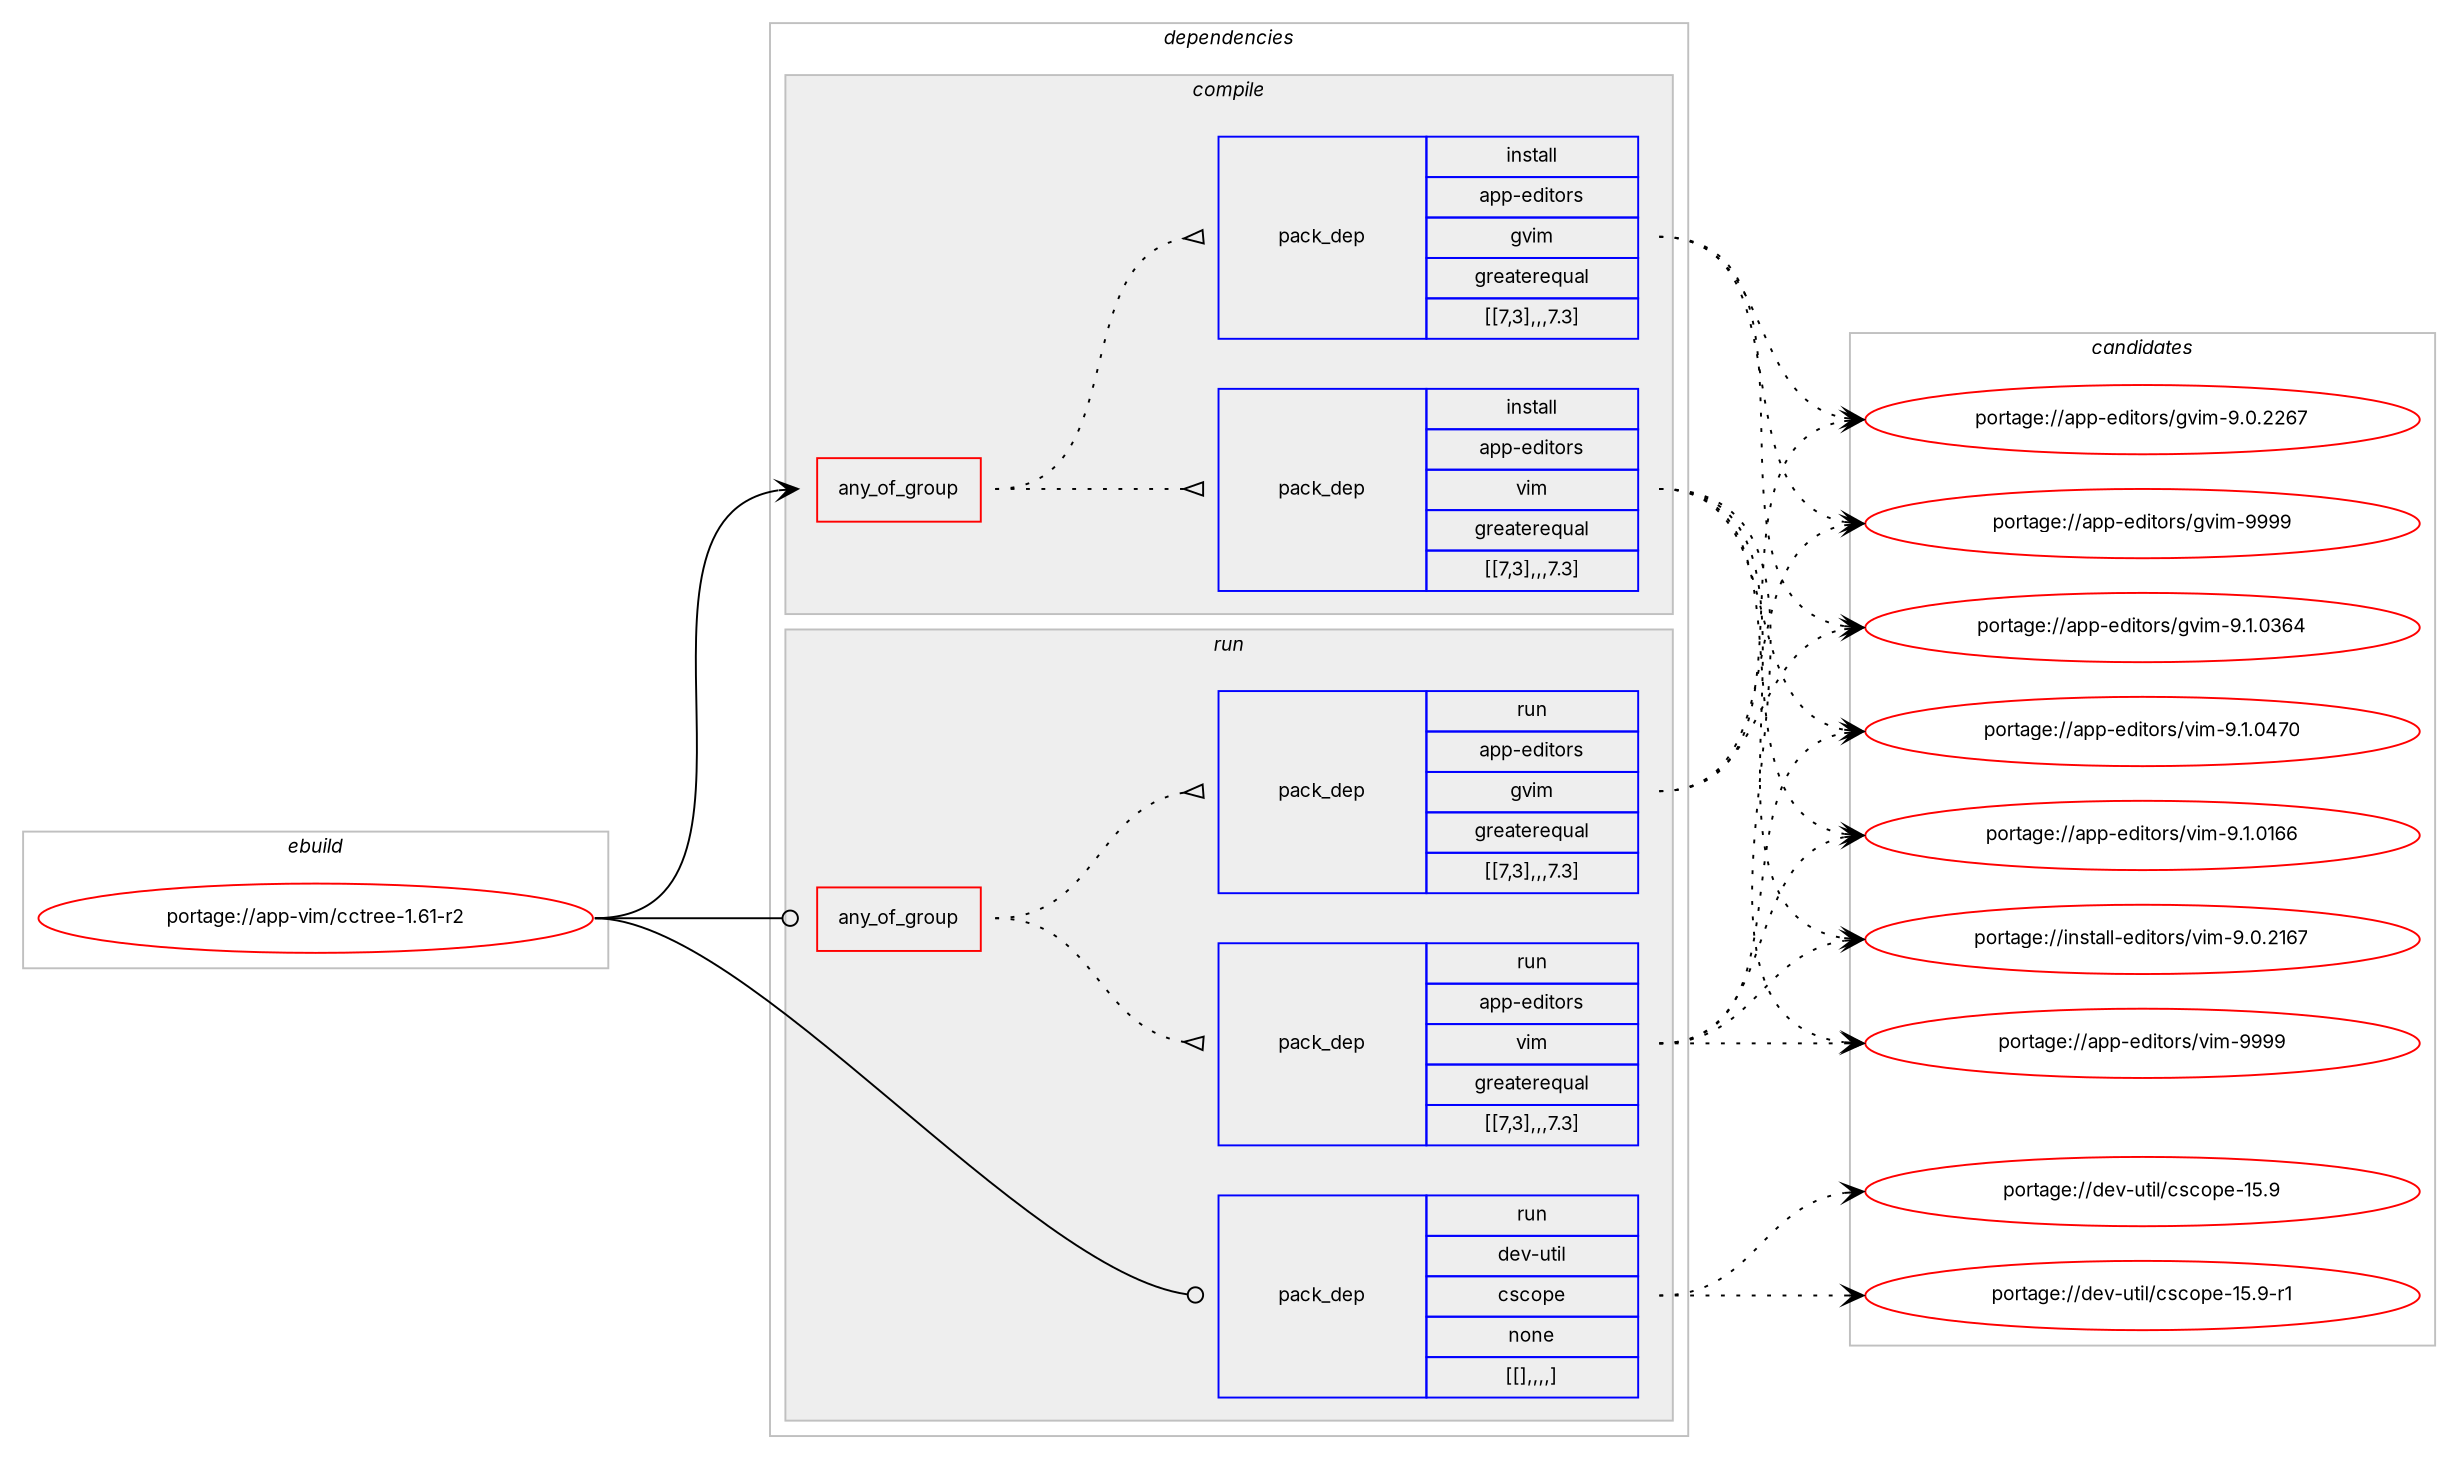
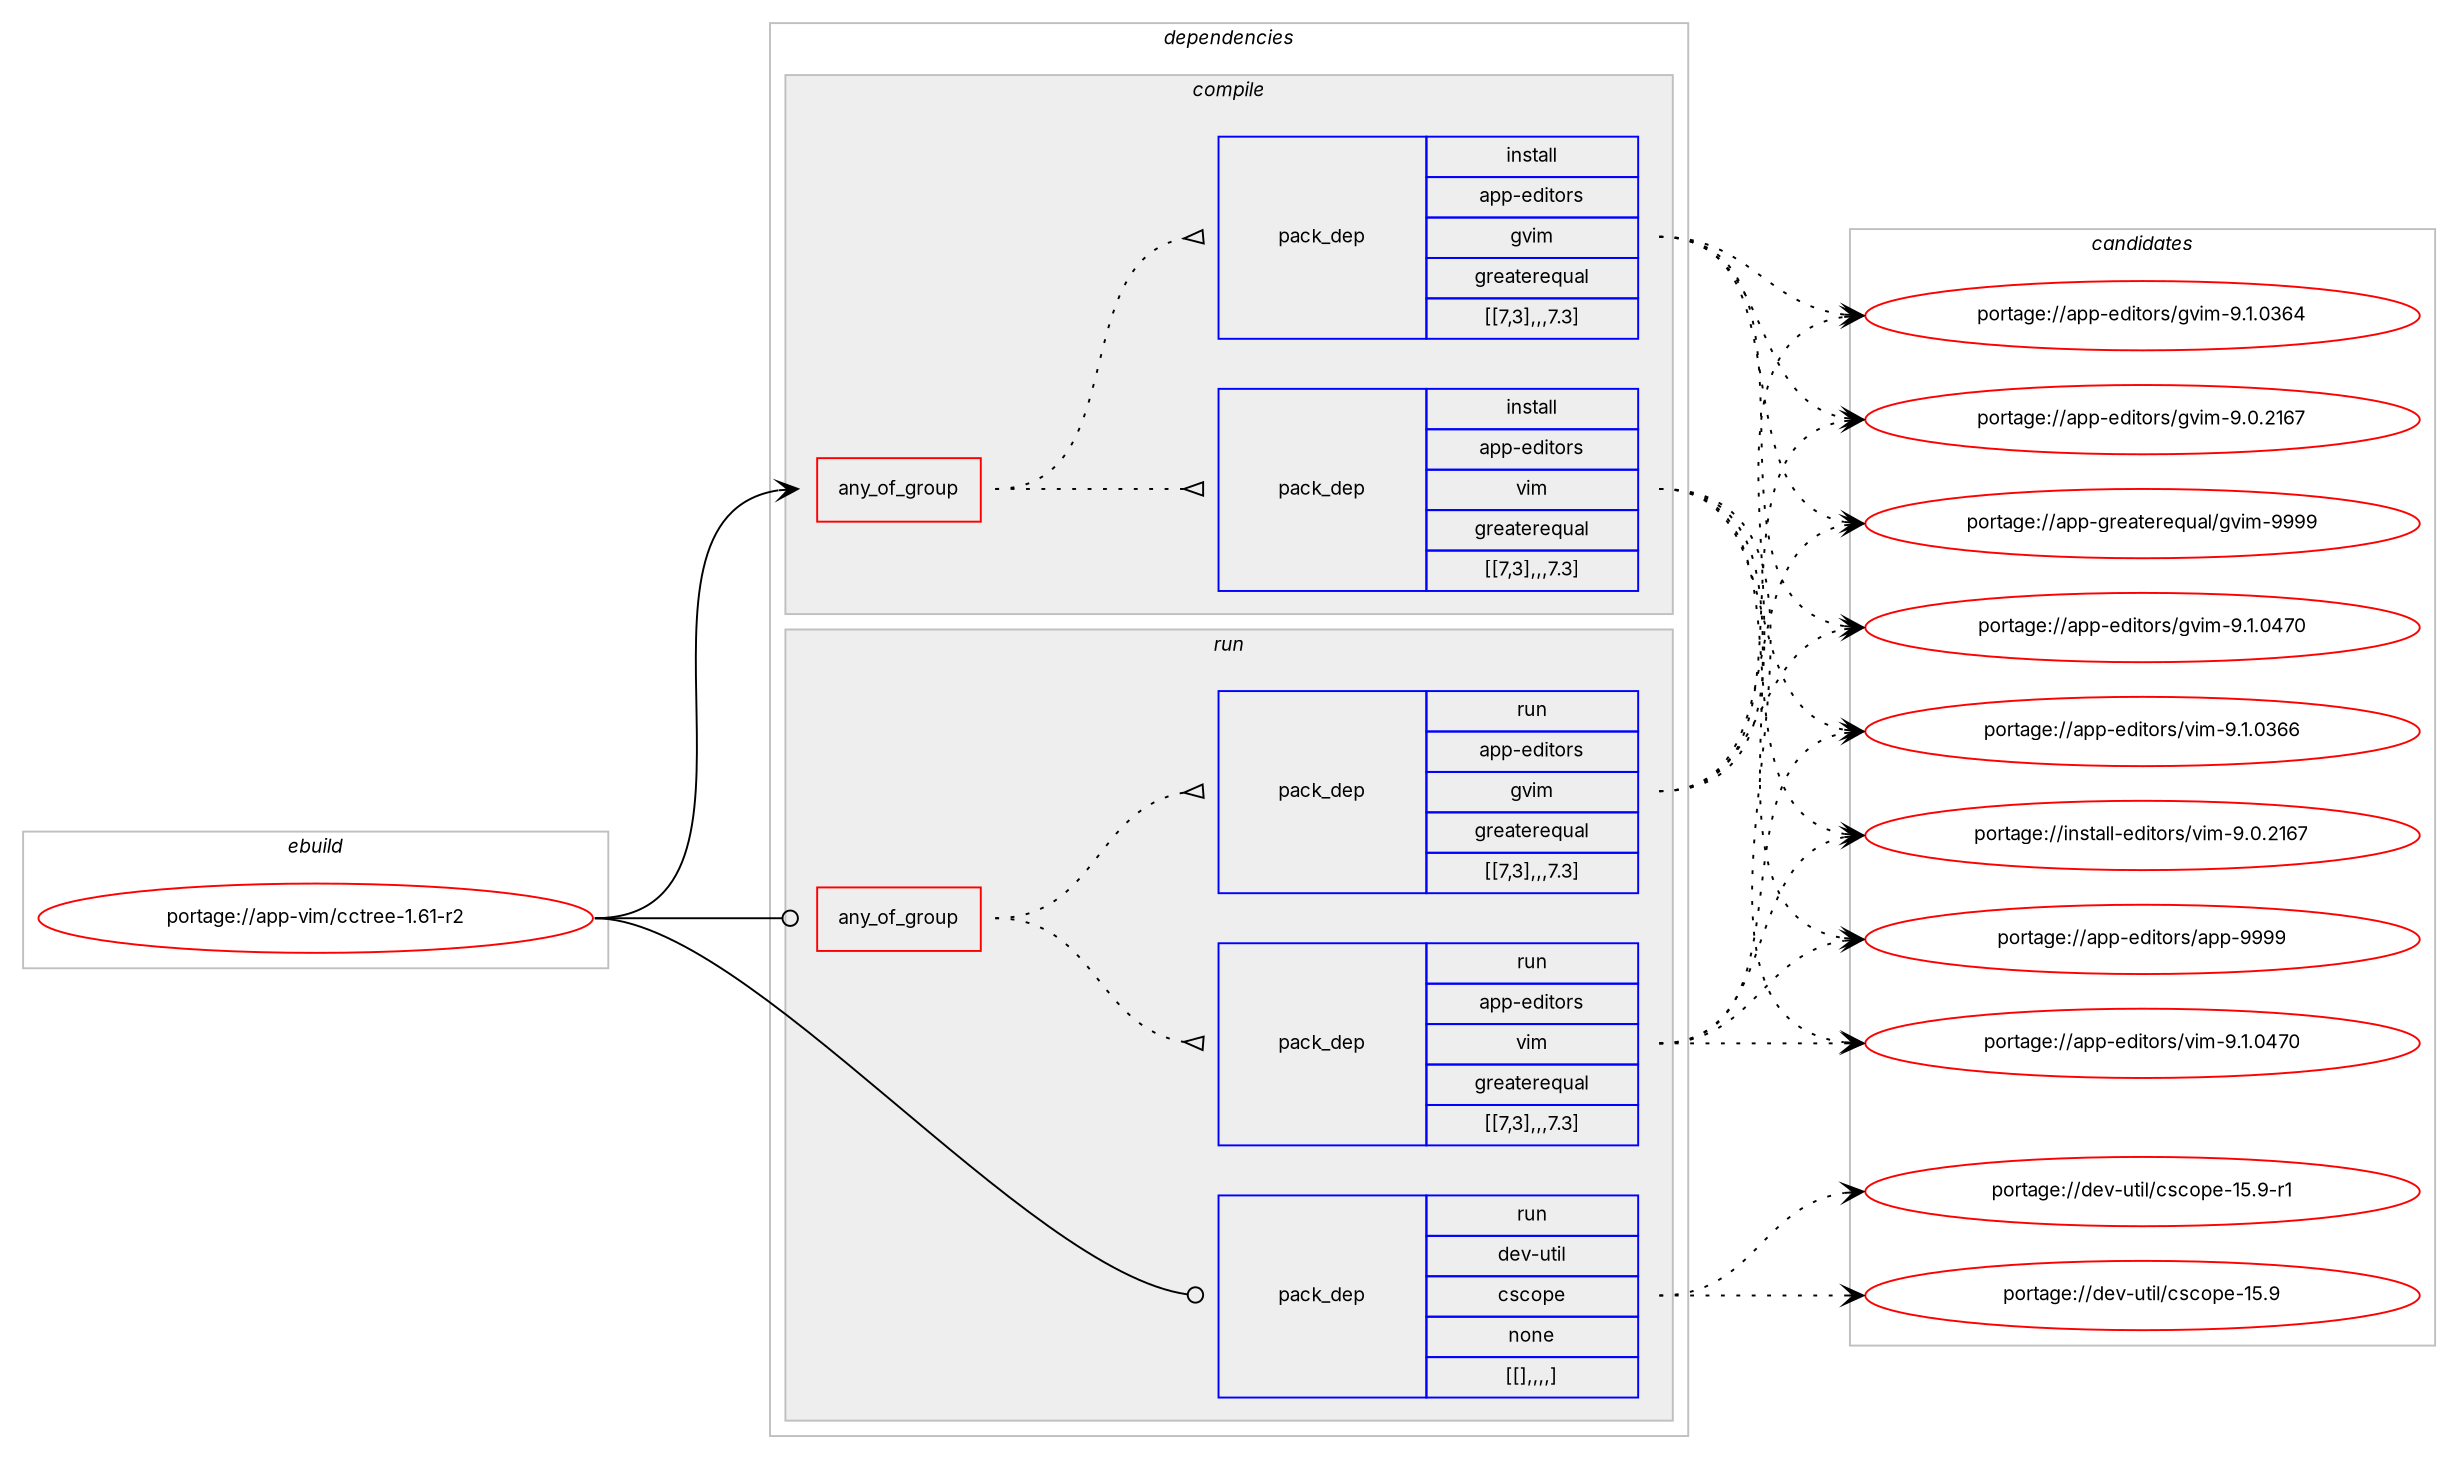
(2143, 420) -> (2143, 420)
(2143, 524) -> (2143, 524)
none -> (2143, 628)
(2143, 835) -> (2143, 731)
(2143, 1043) -> (2143, 939)
